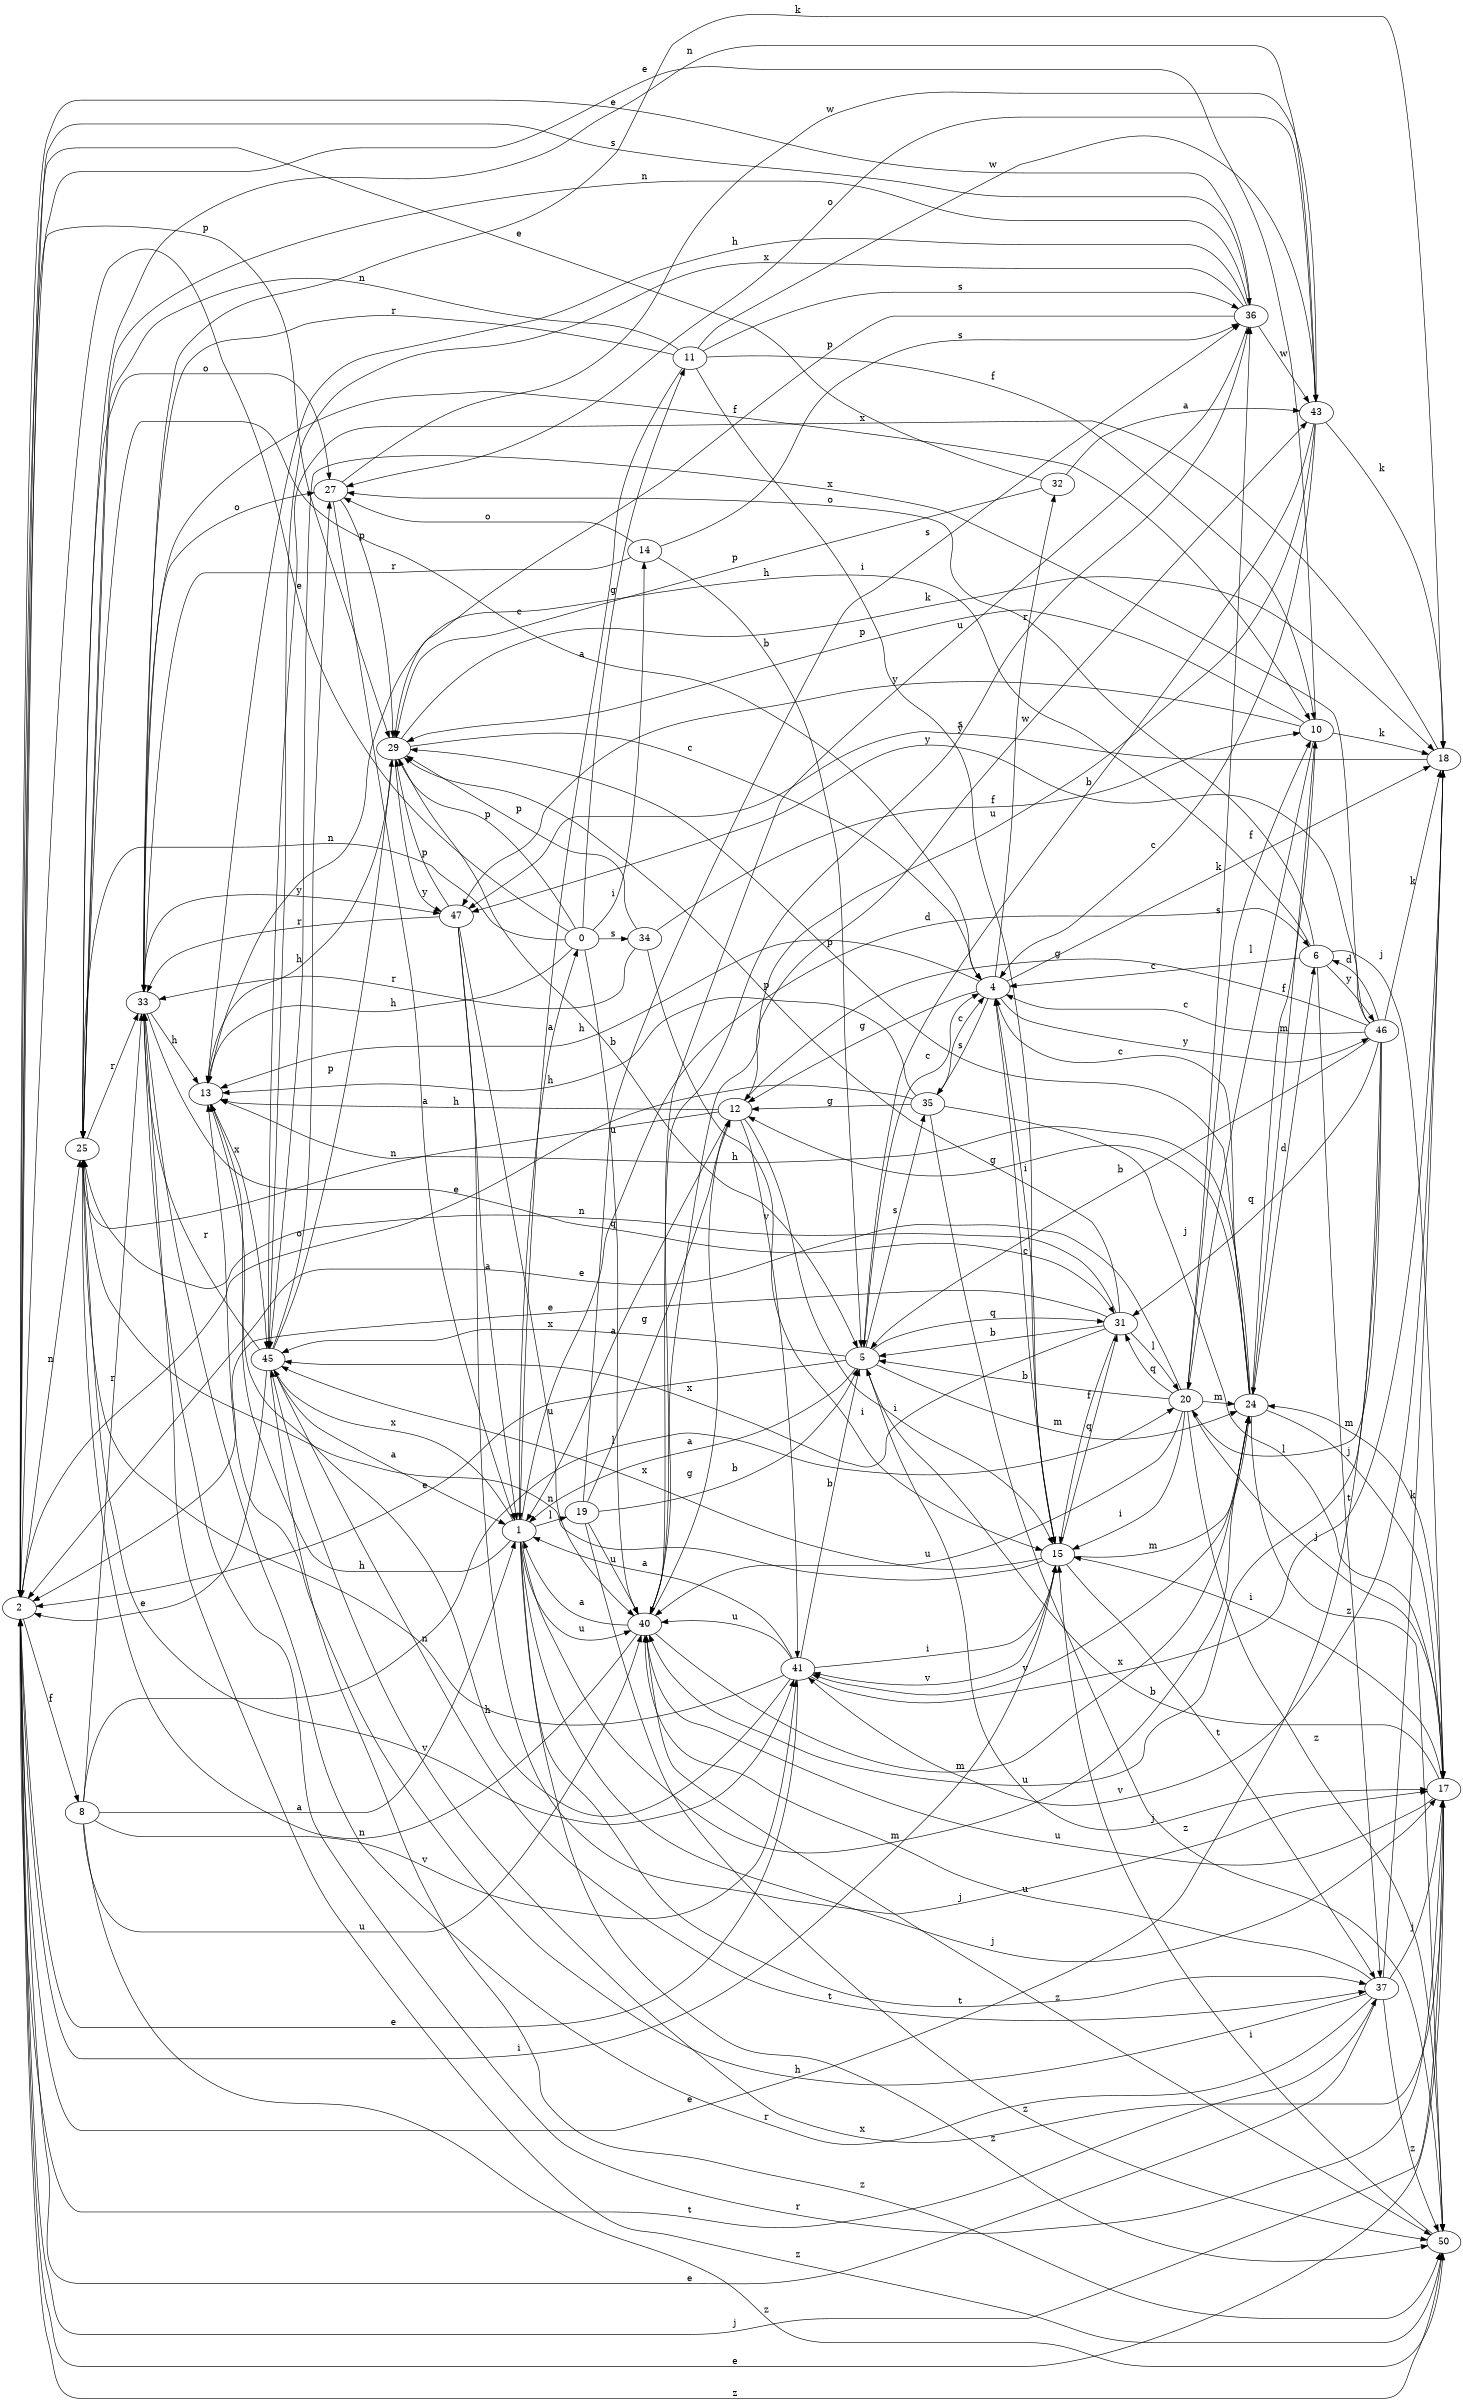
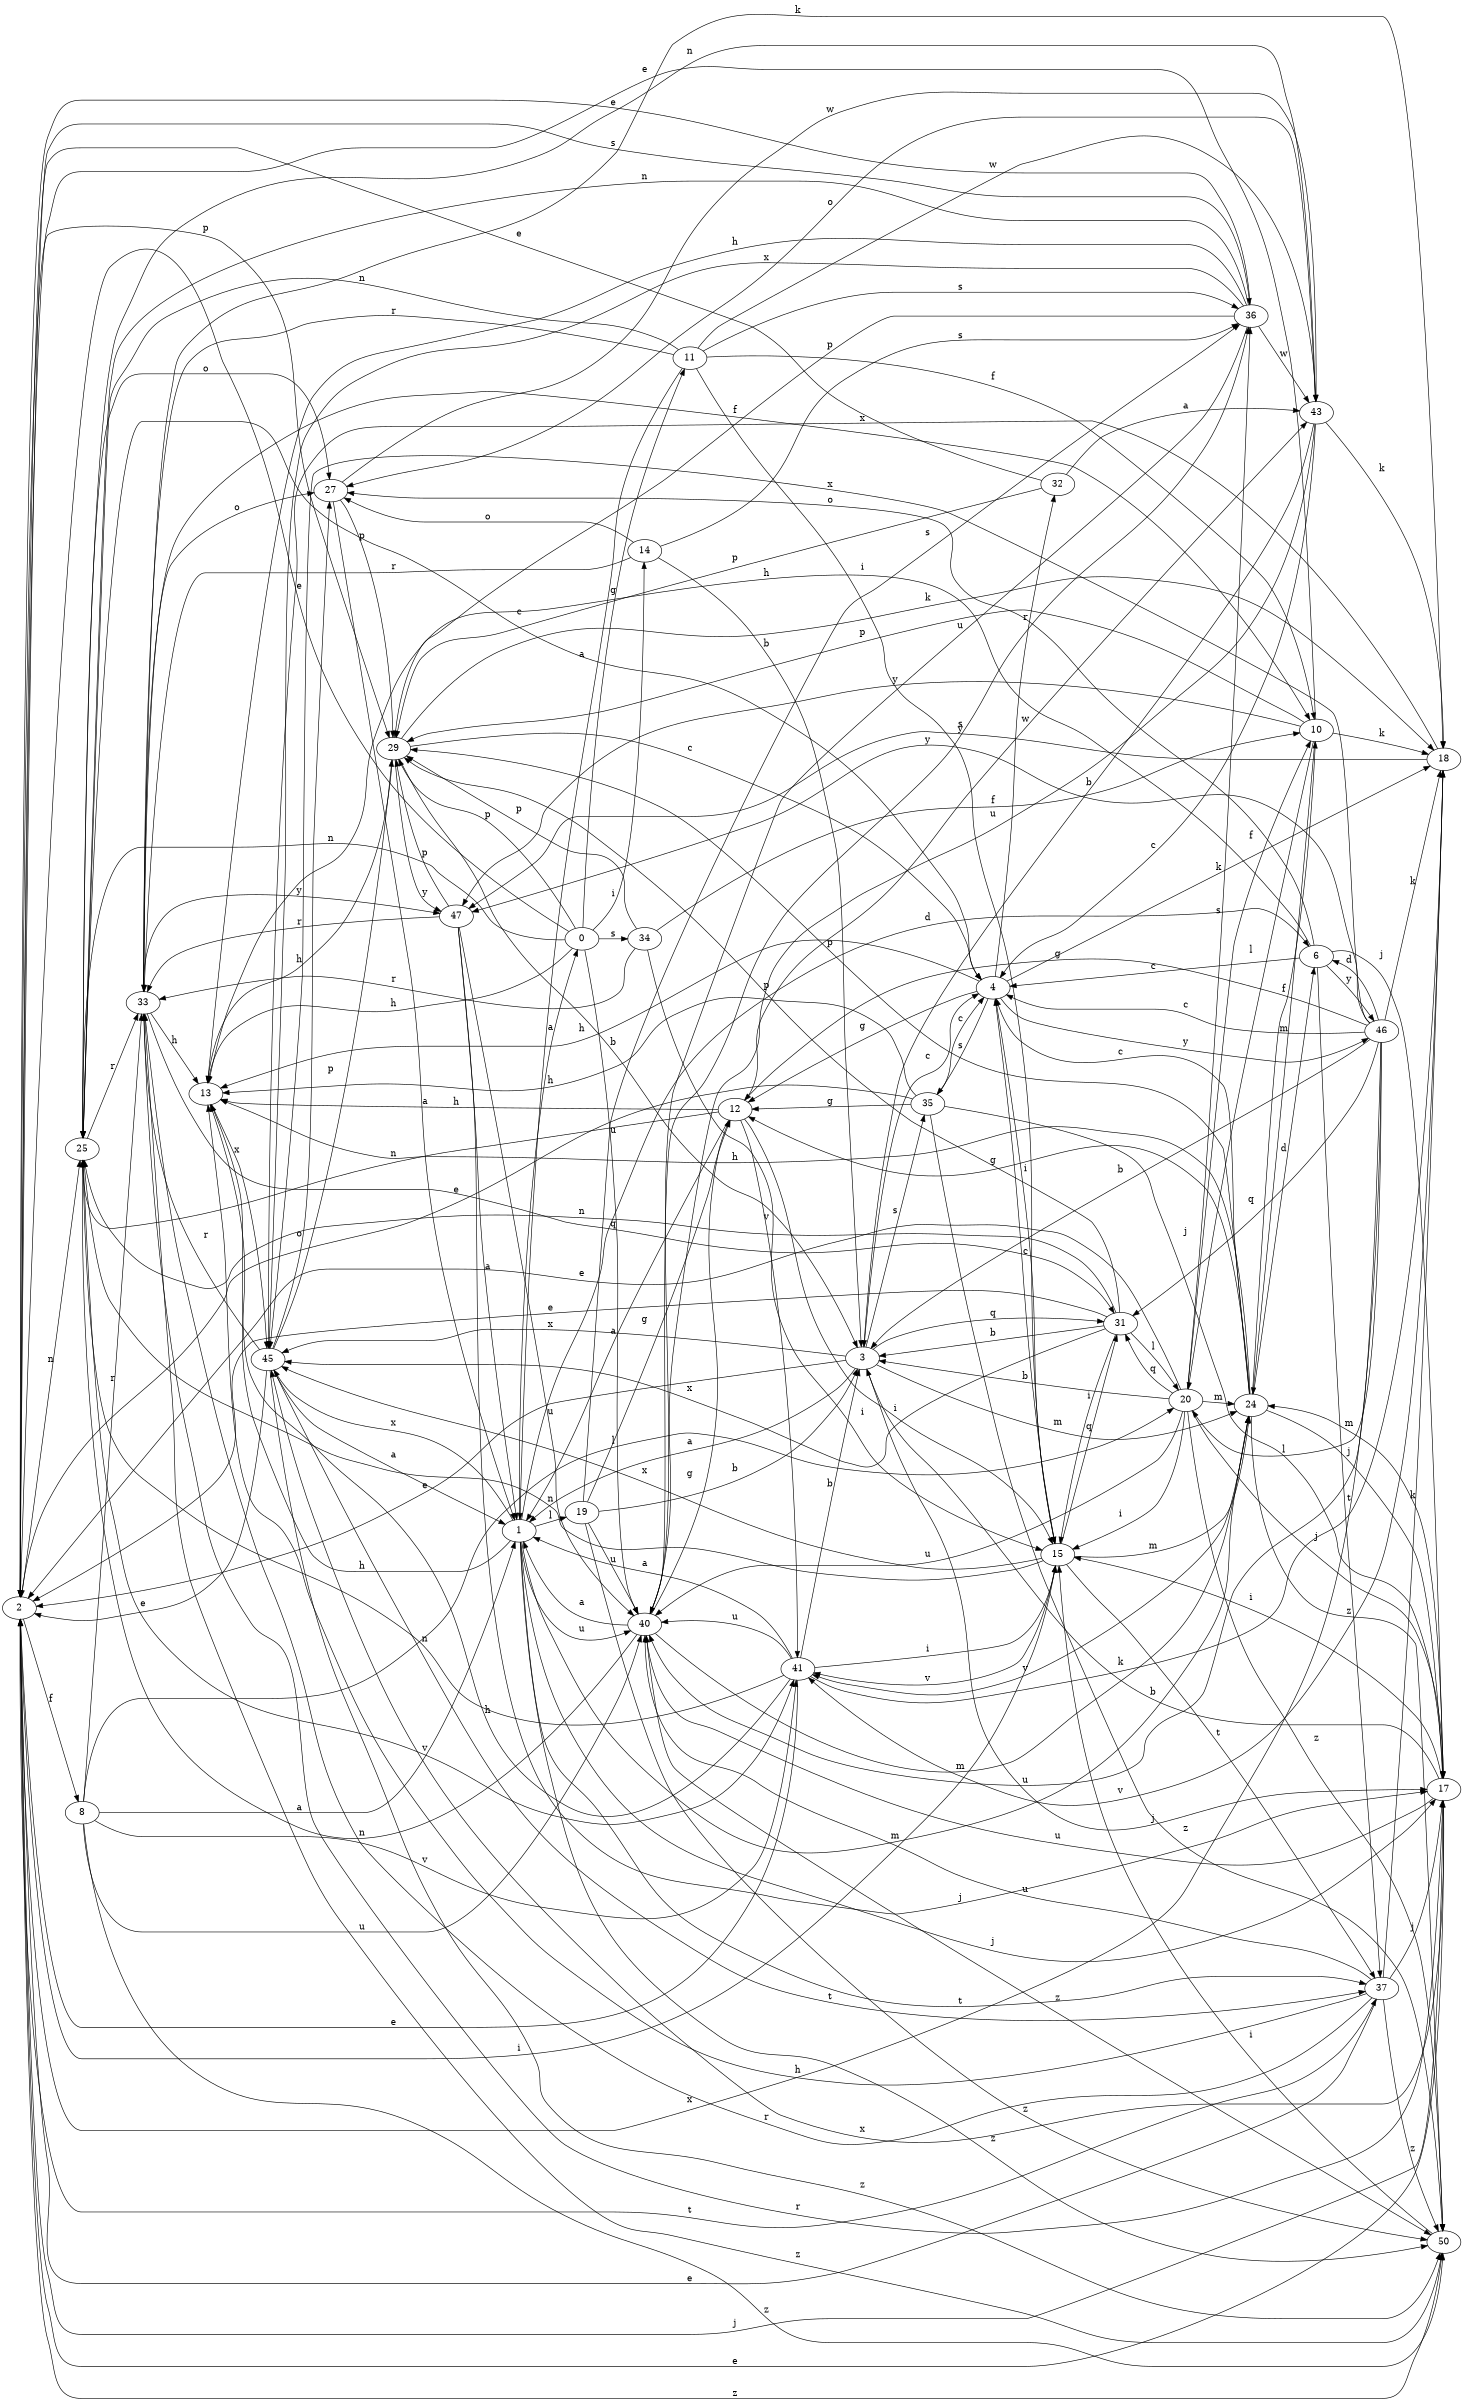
(863, 1358) -> (863, 1358)
(1089, 1396) -> (1089, 1396)
(1121, 1662) -> (1121, 1662)
(690, 2100) -> (690, 2100)
